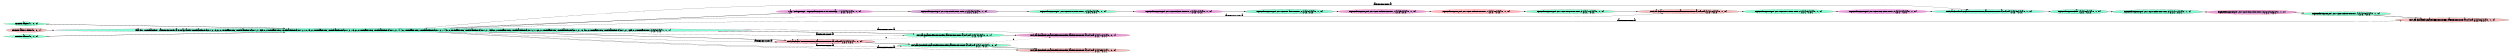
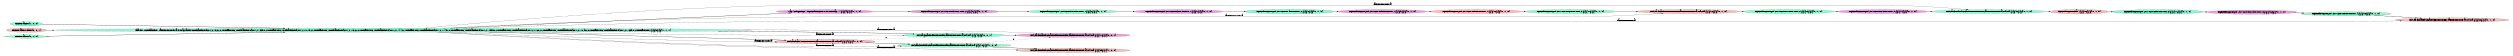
(2079, 12) -> (2079, 12)
(27, 24) -> (27, 24)
